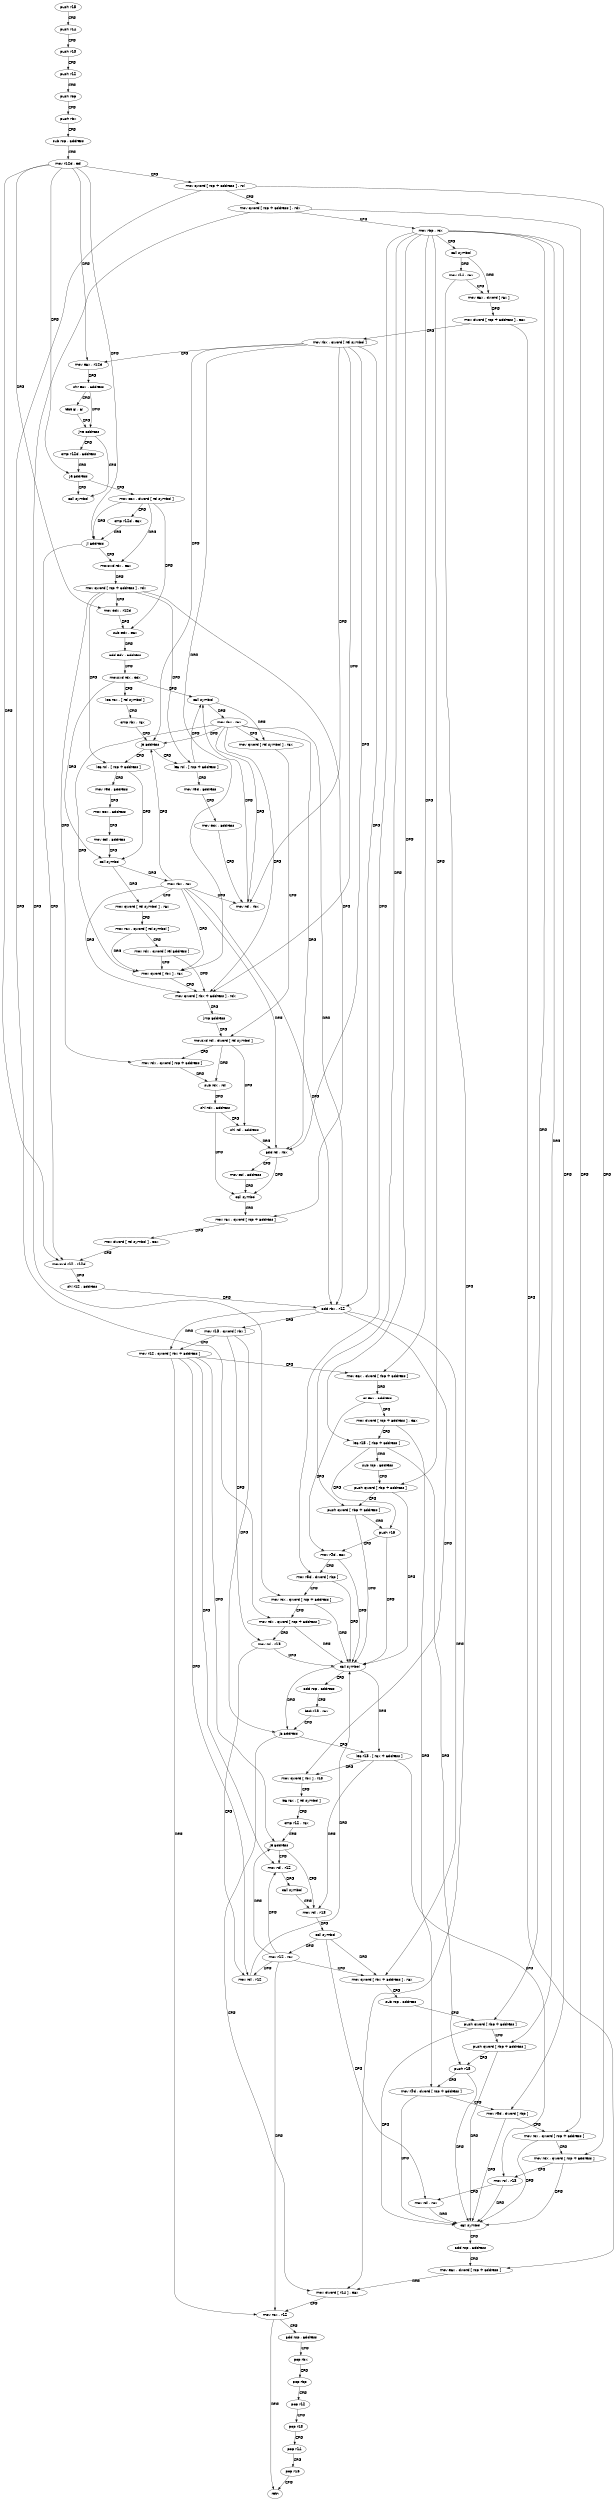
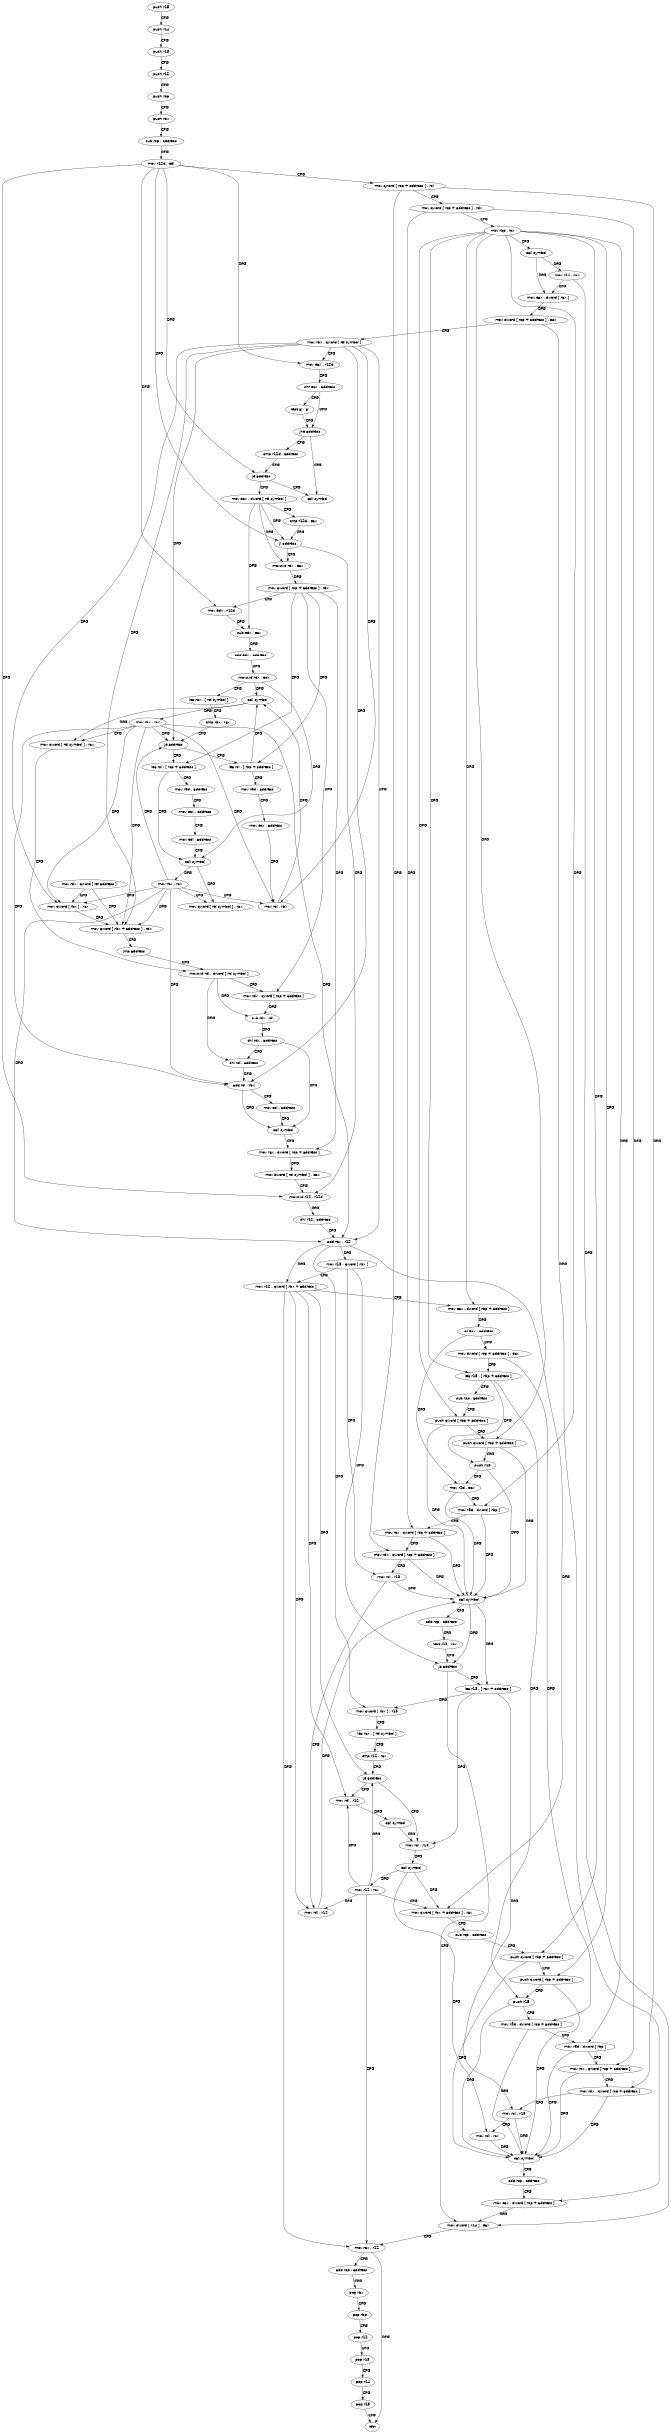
(142, 929) -> none
